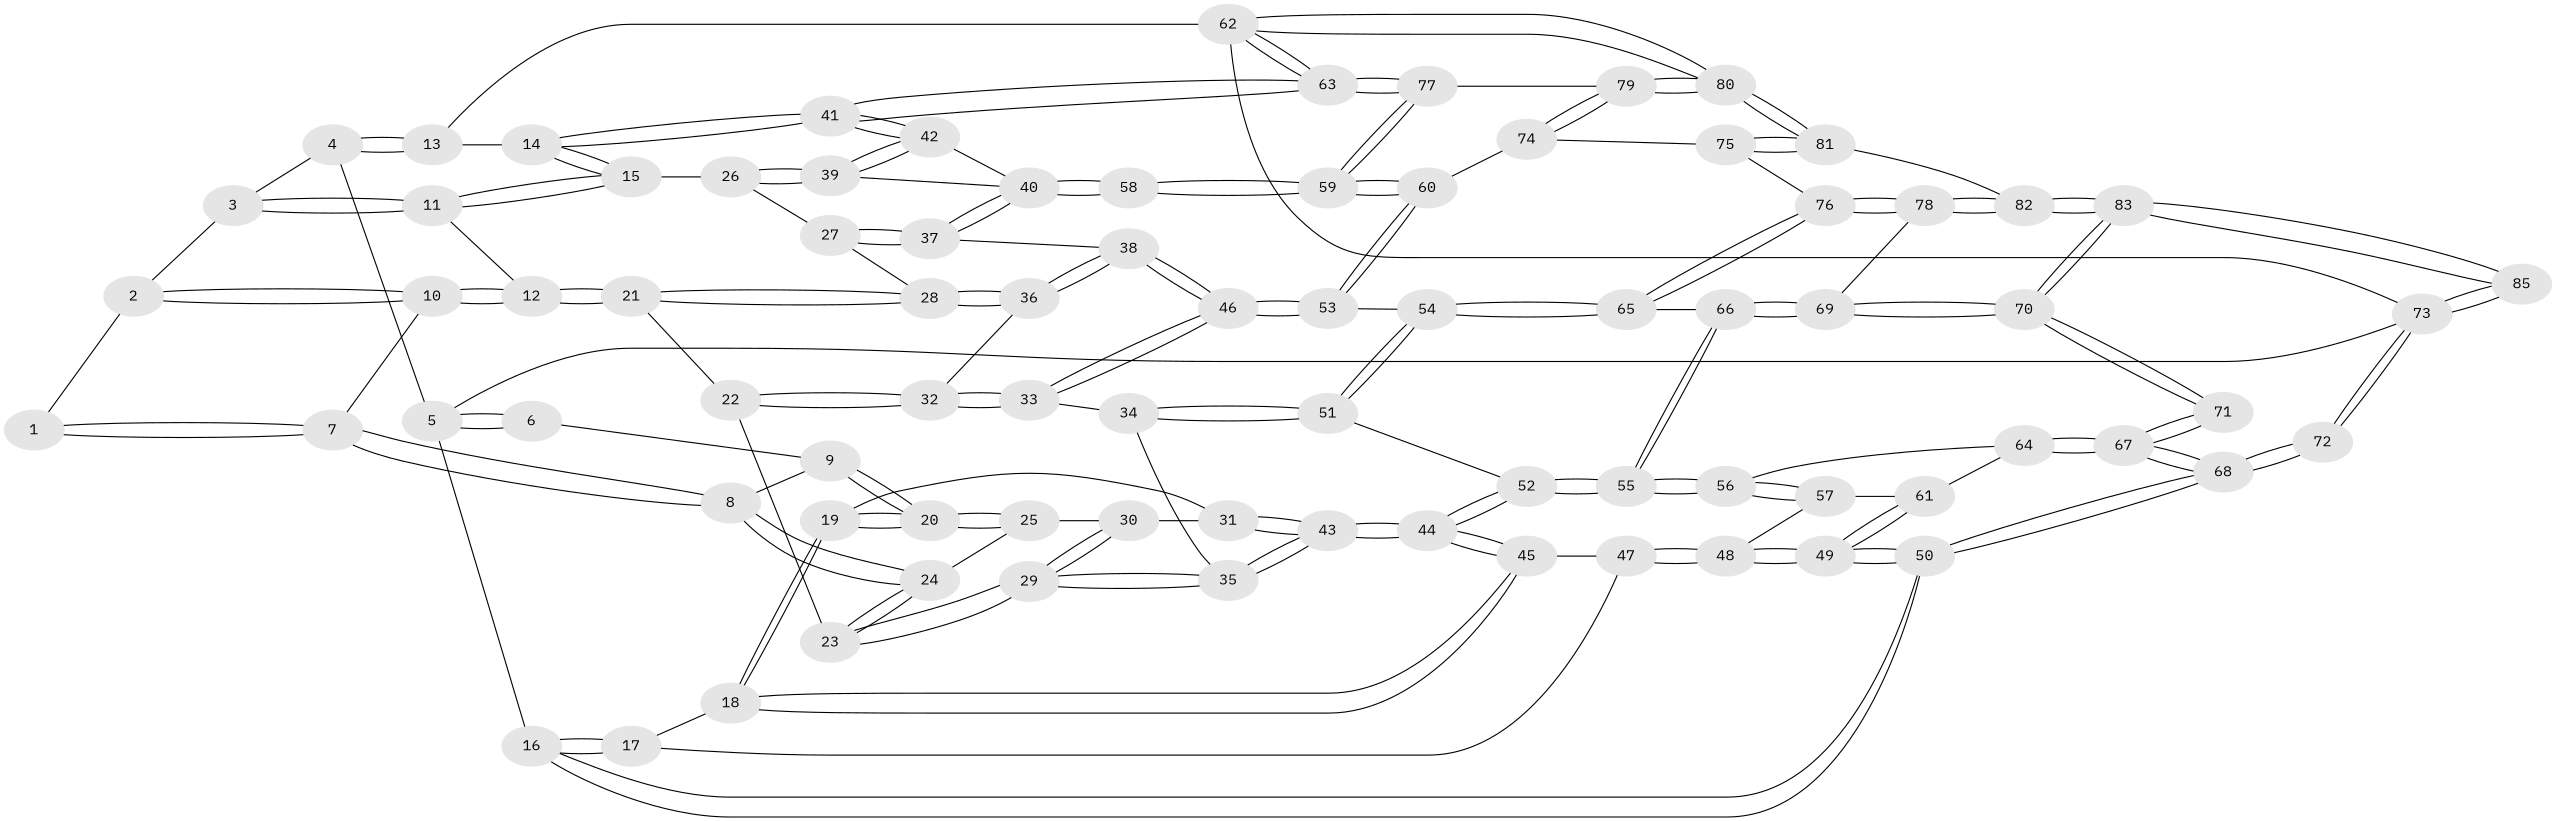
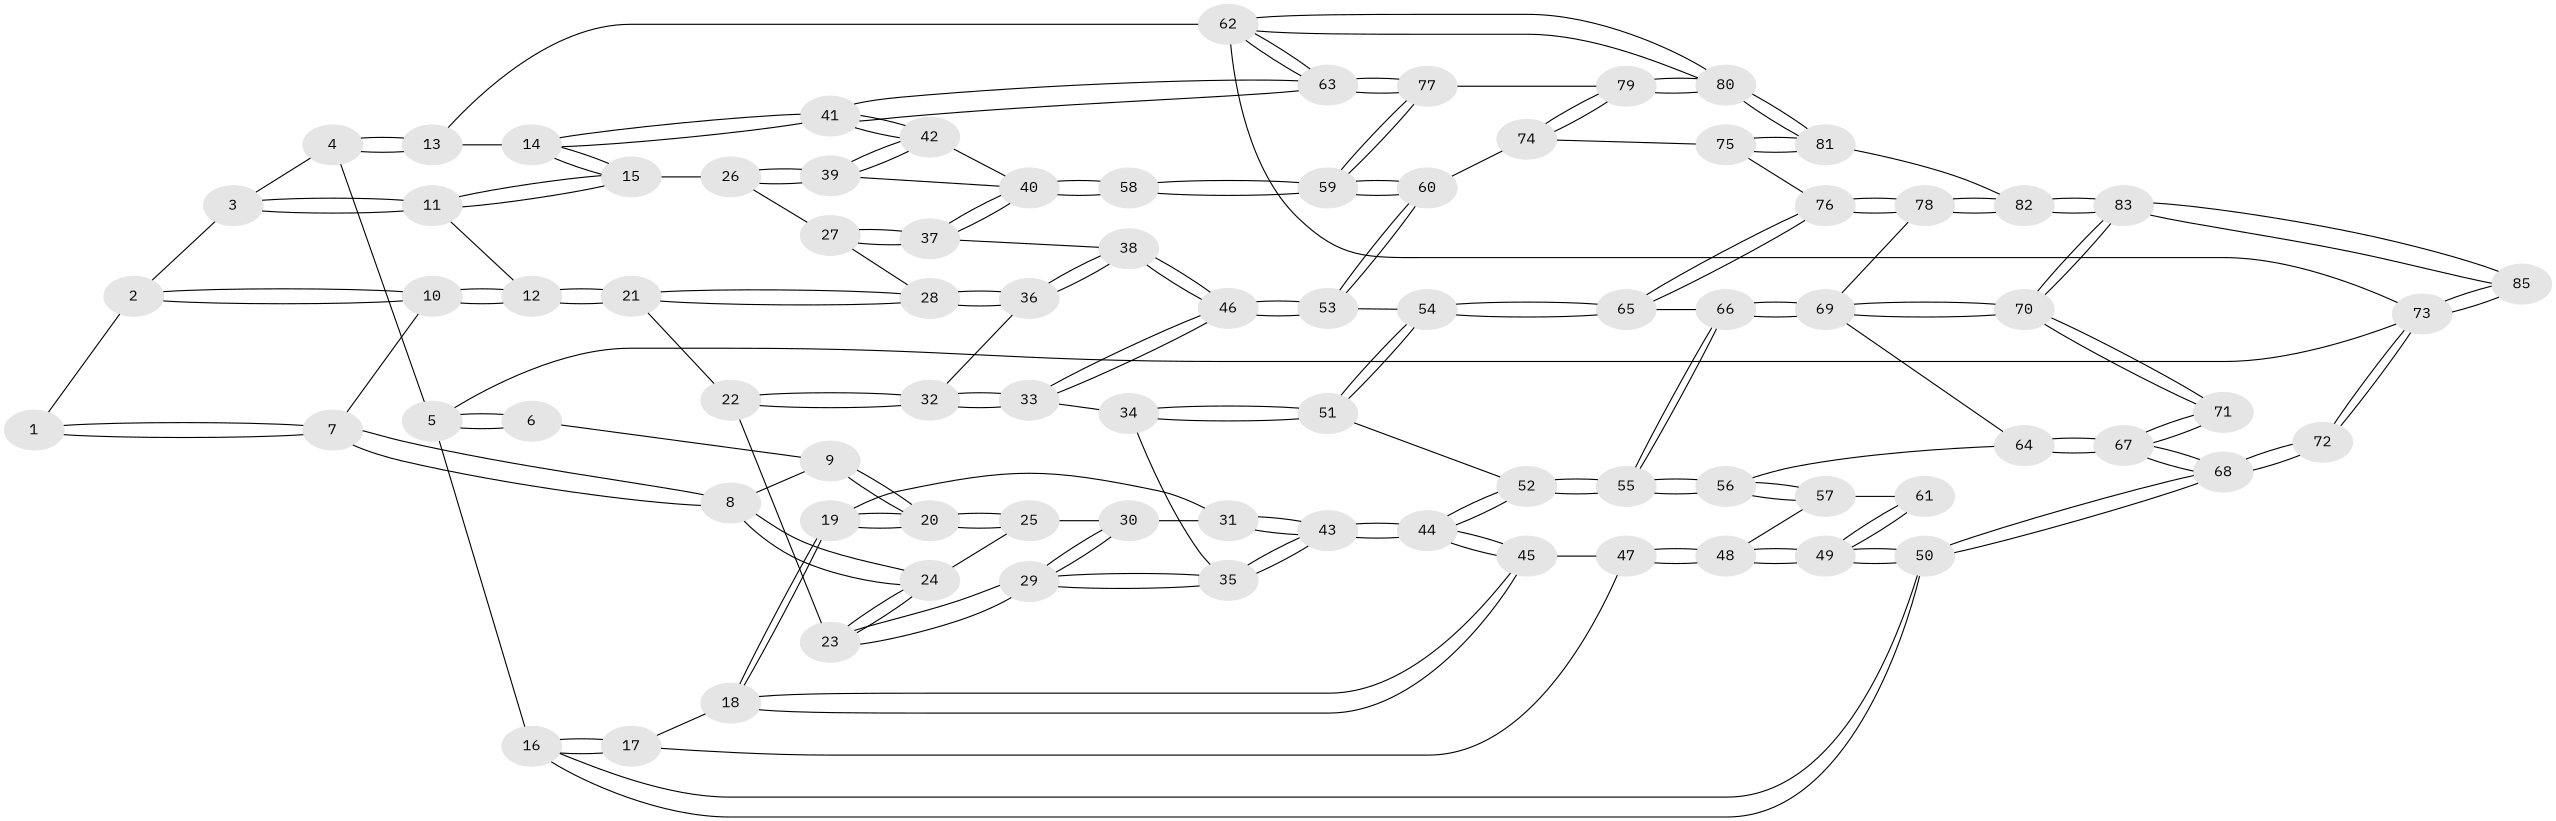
(1975, 471) -> (1925, 378)
